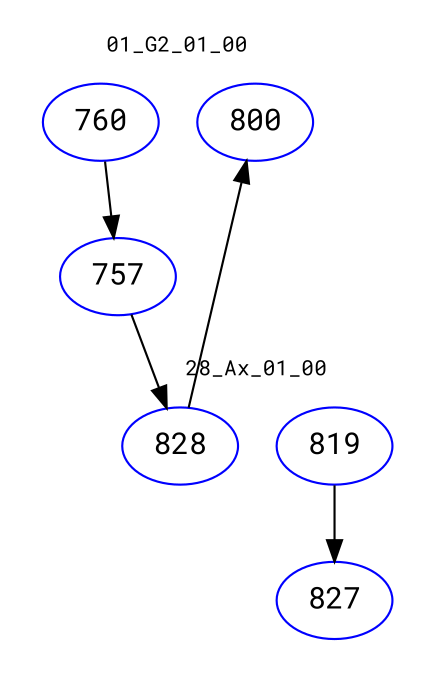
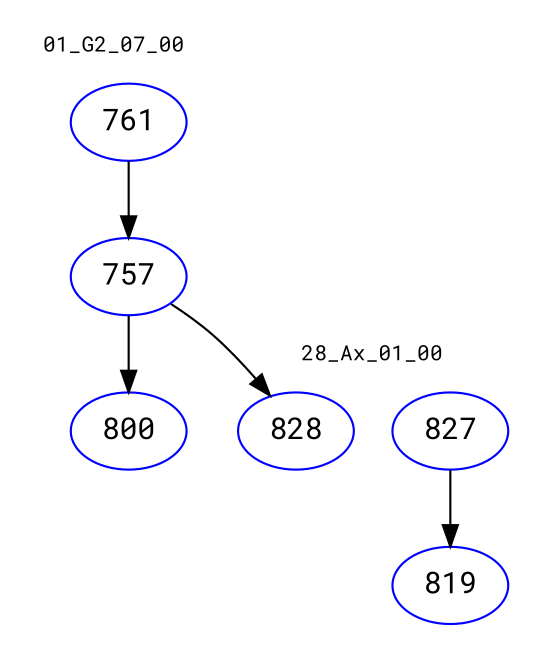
(178, 46) -> (115, 46)
(101, 122) -> (129, 122)
(215, 295) -> (129, 343)
(335, 513) -> (450, 498)
